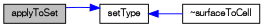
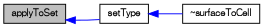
(78, 7) -> (88, 20)
